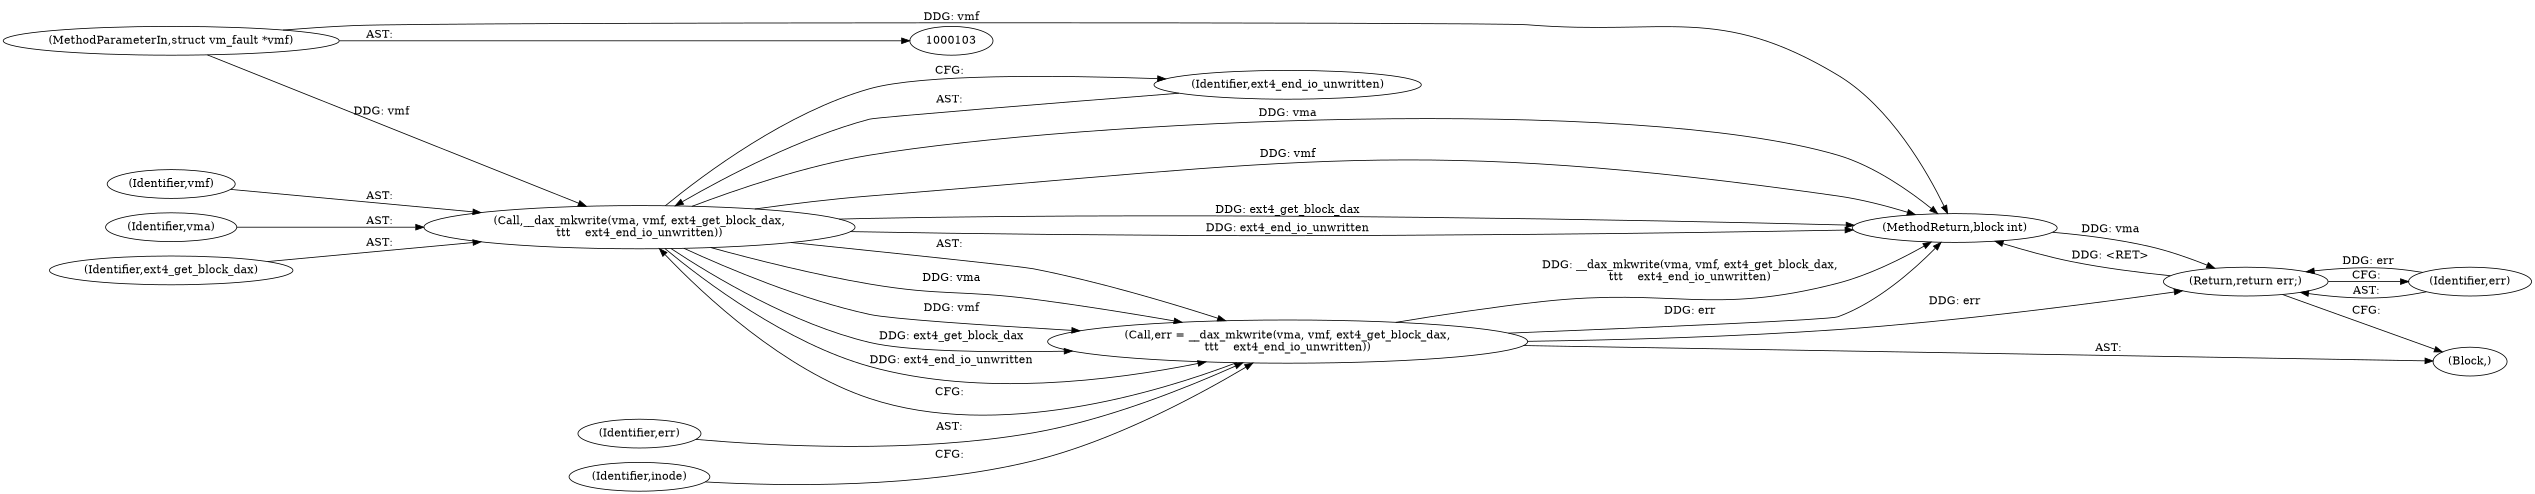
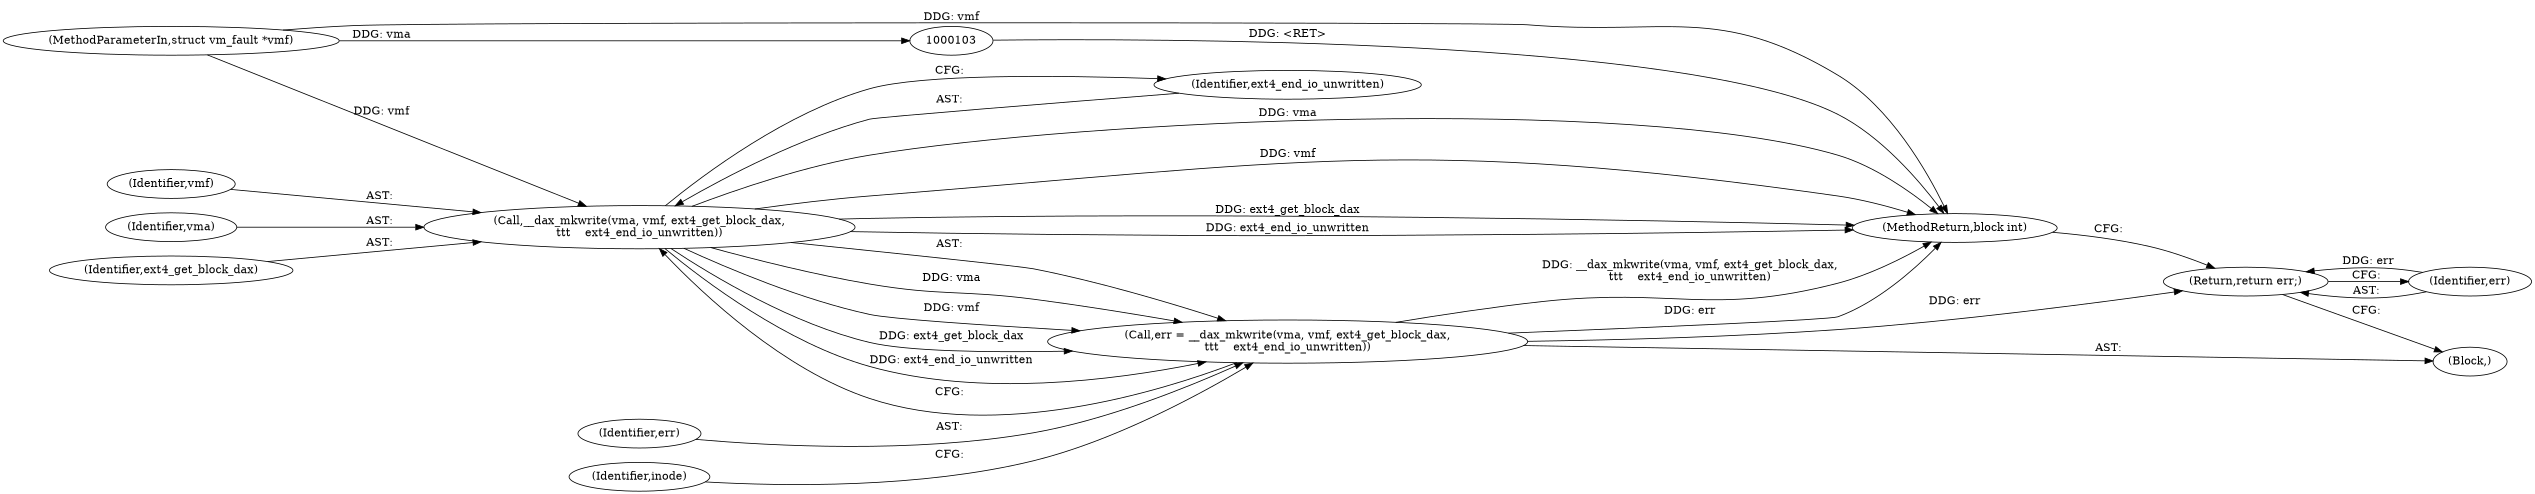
(382, 35) -> (382, 35)
(2110, 229) -> (2110, 229)
(2086, 264) -> (1488, 53)
